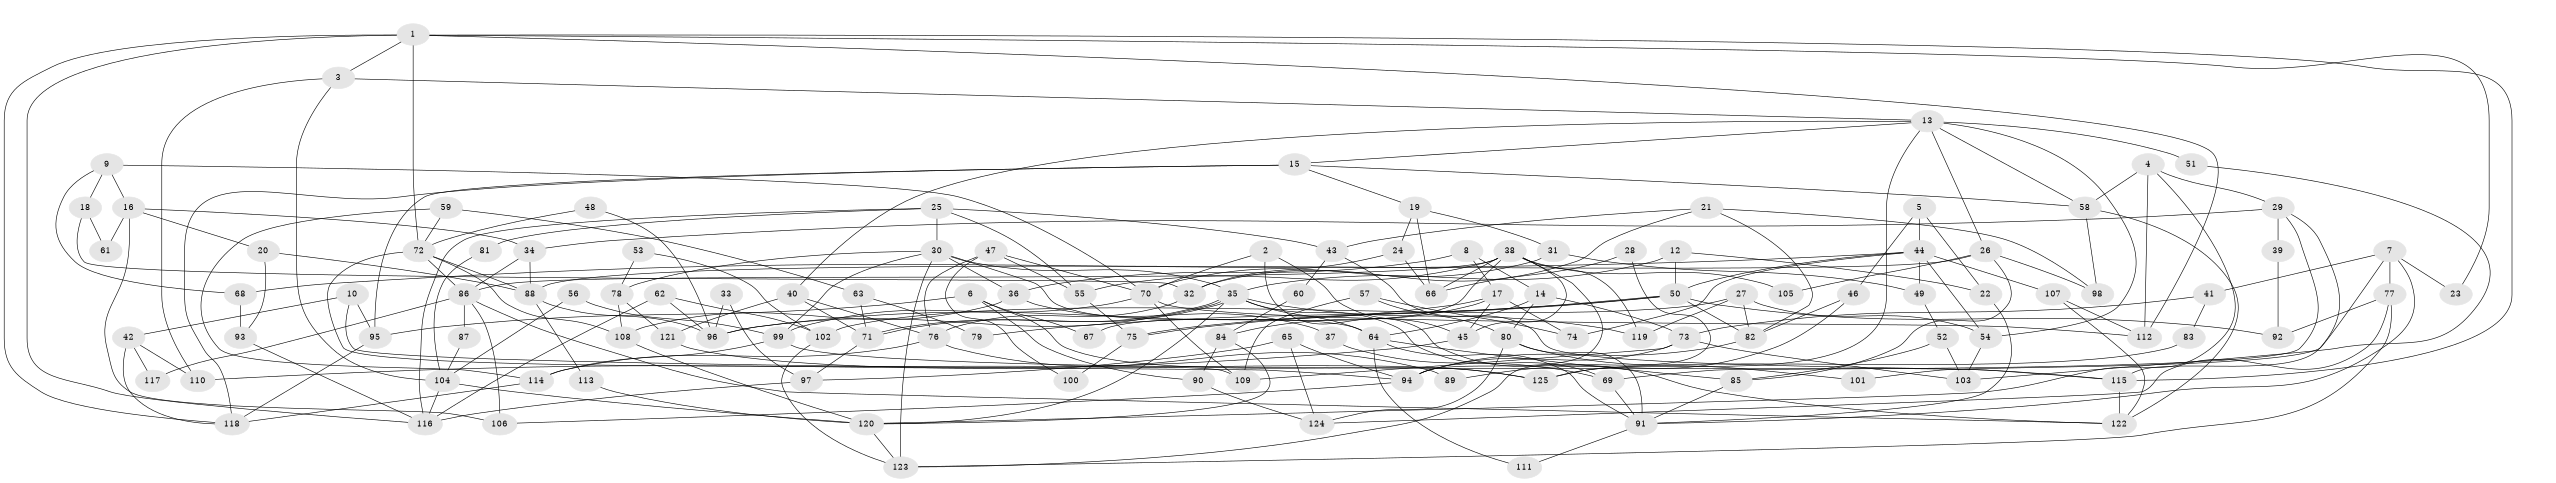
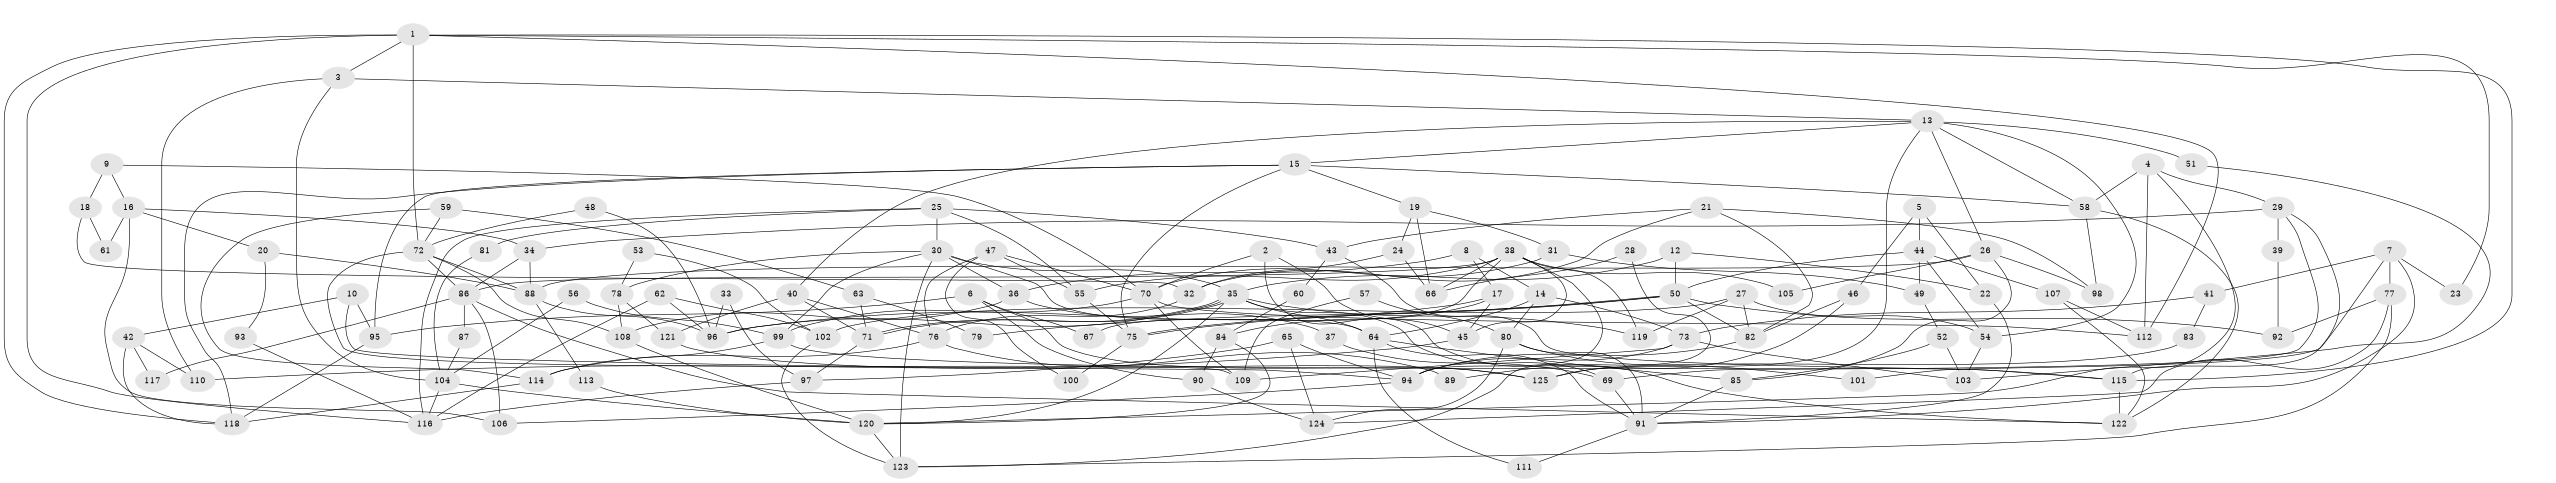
none -> (1170, 231)
(241, 294) -> none
(1573, 338) -> none
